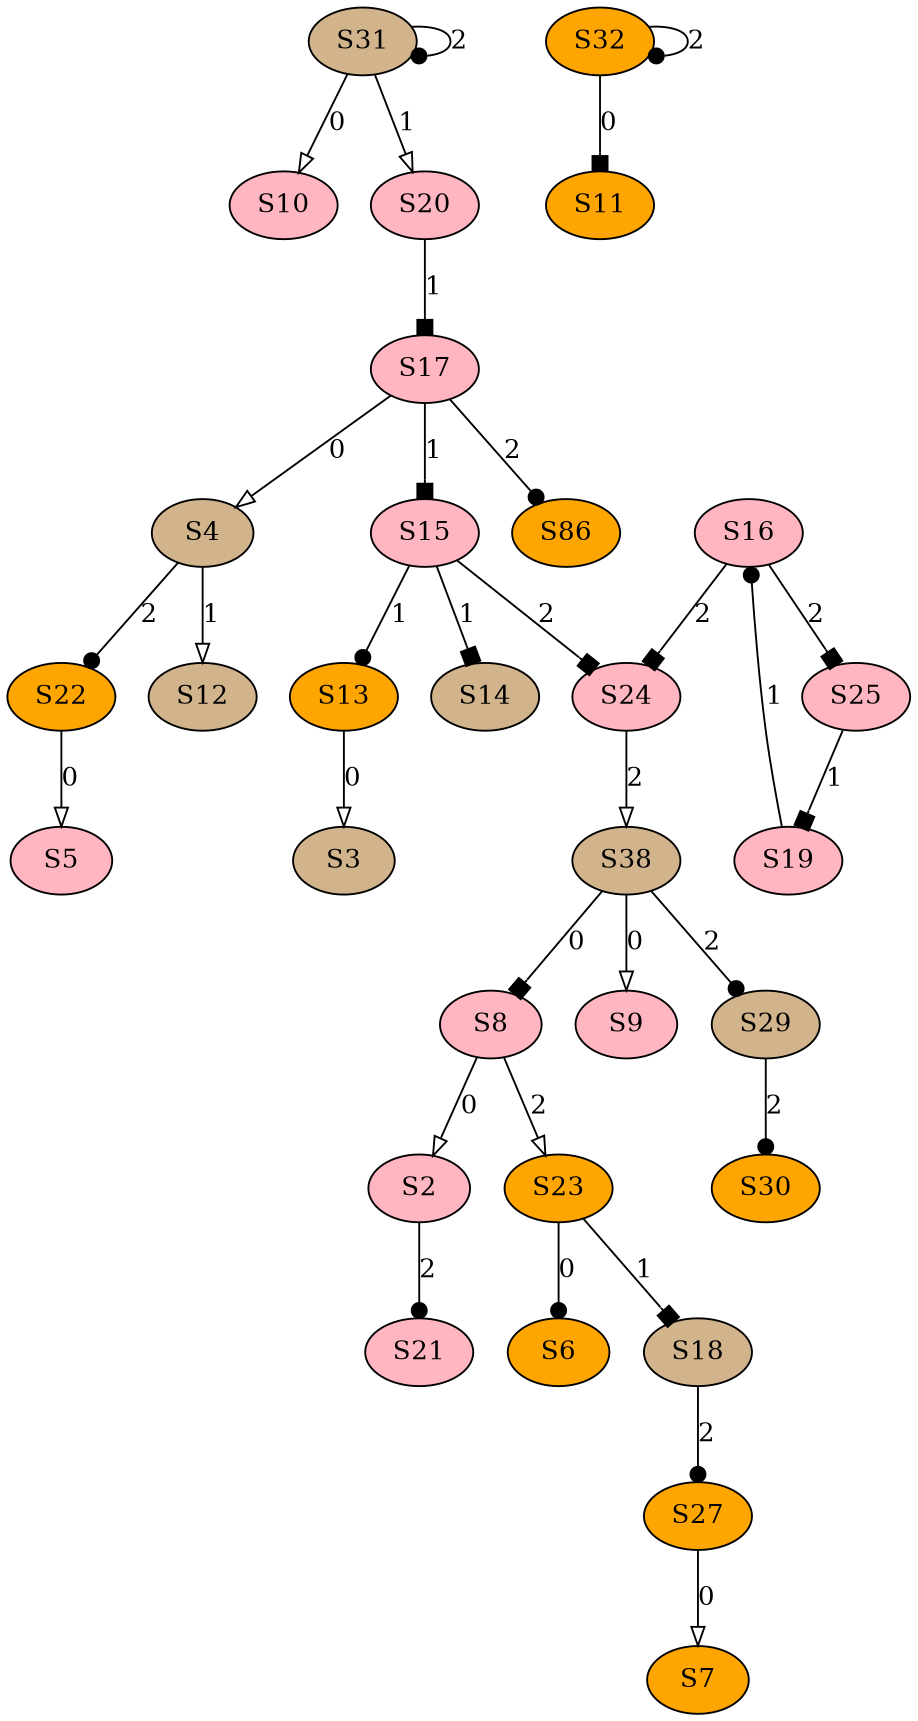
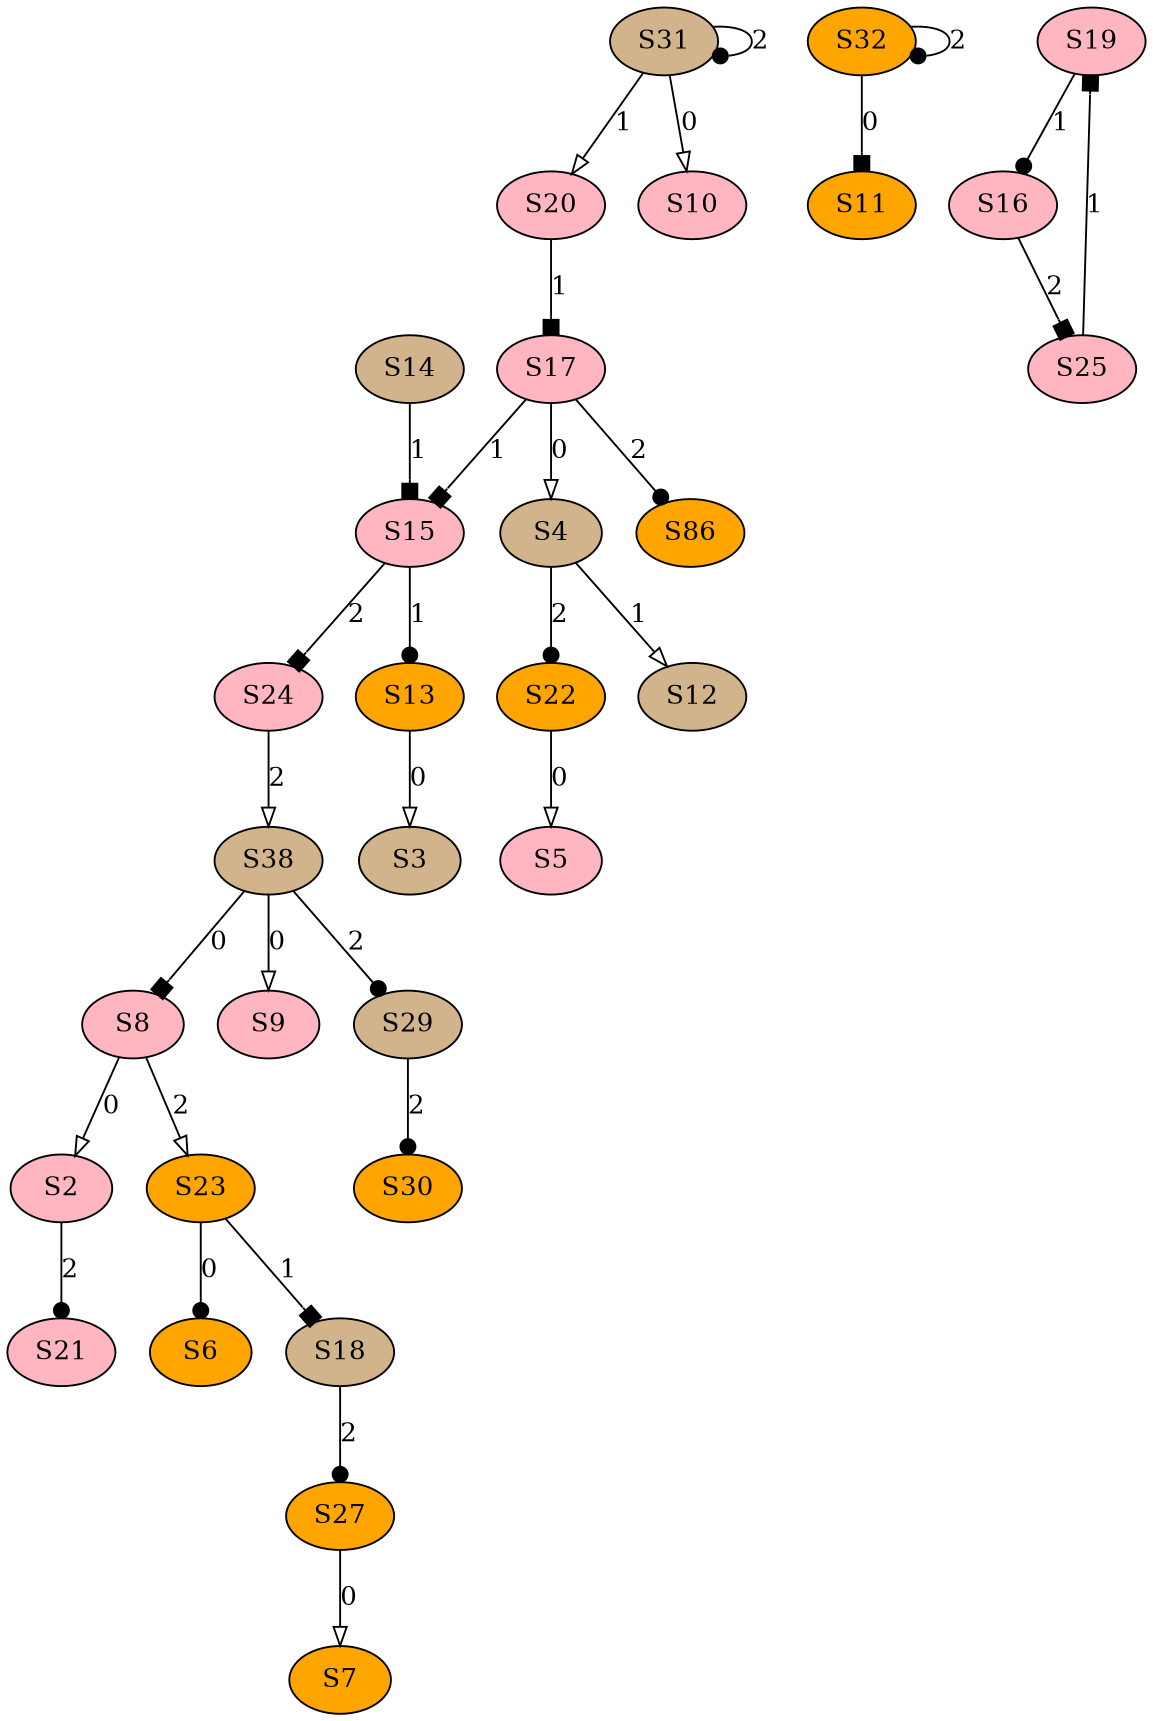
(452, 606) -> (410, 442)
(693, 607) -> none
